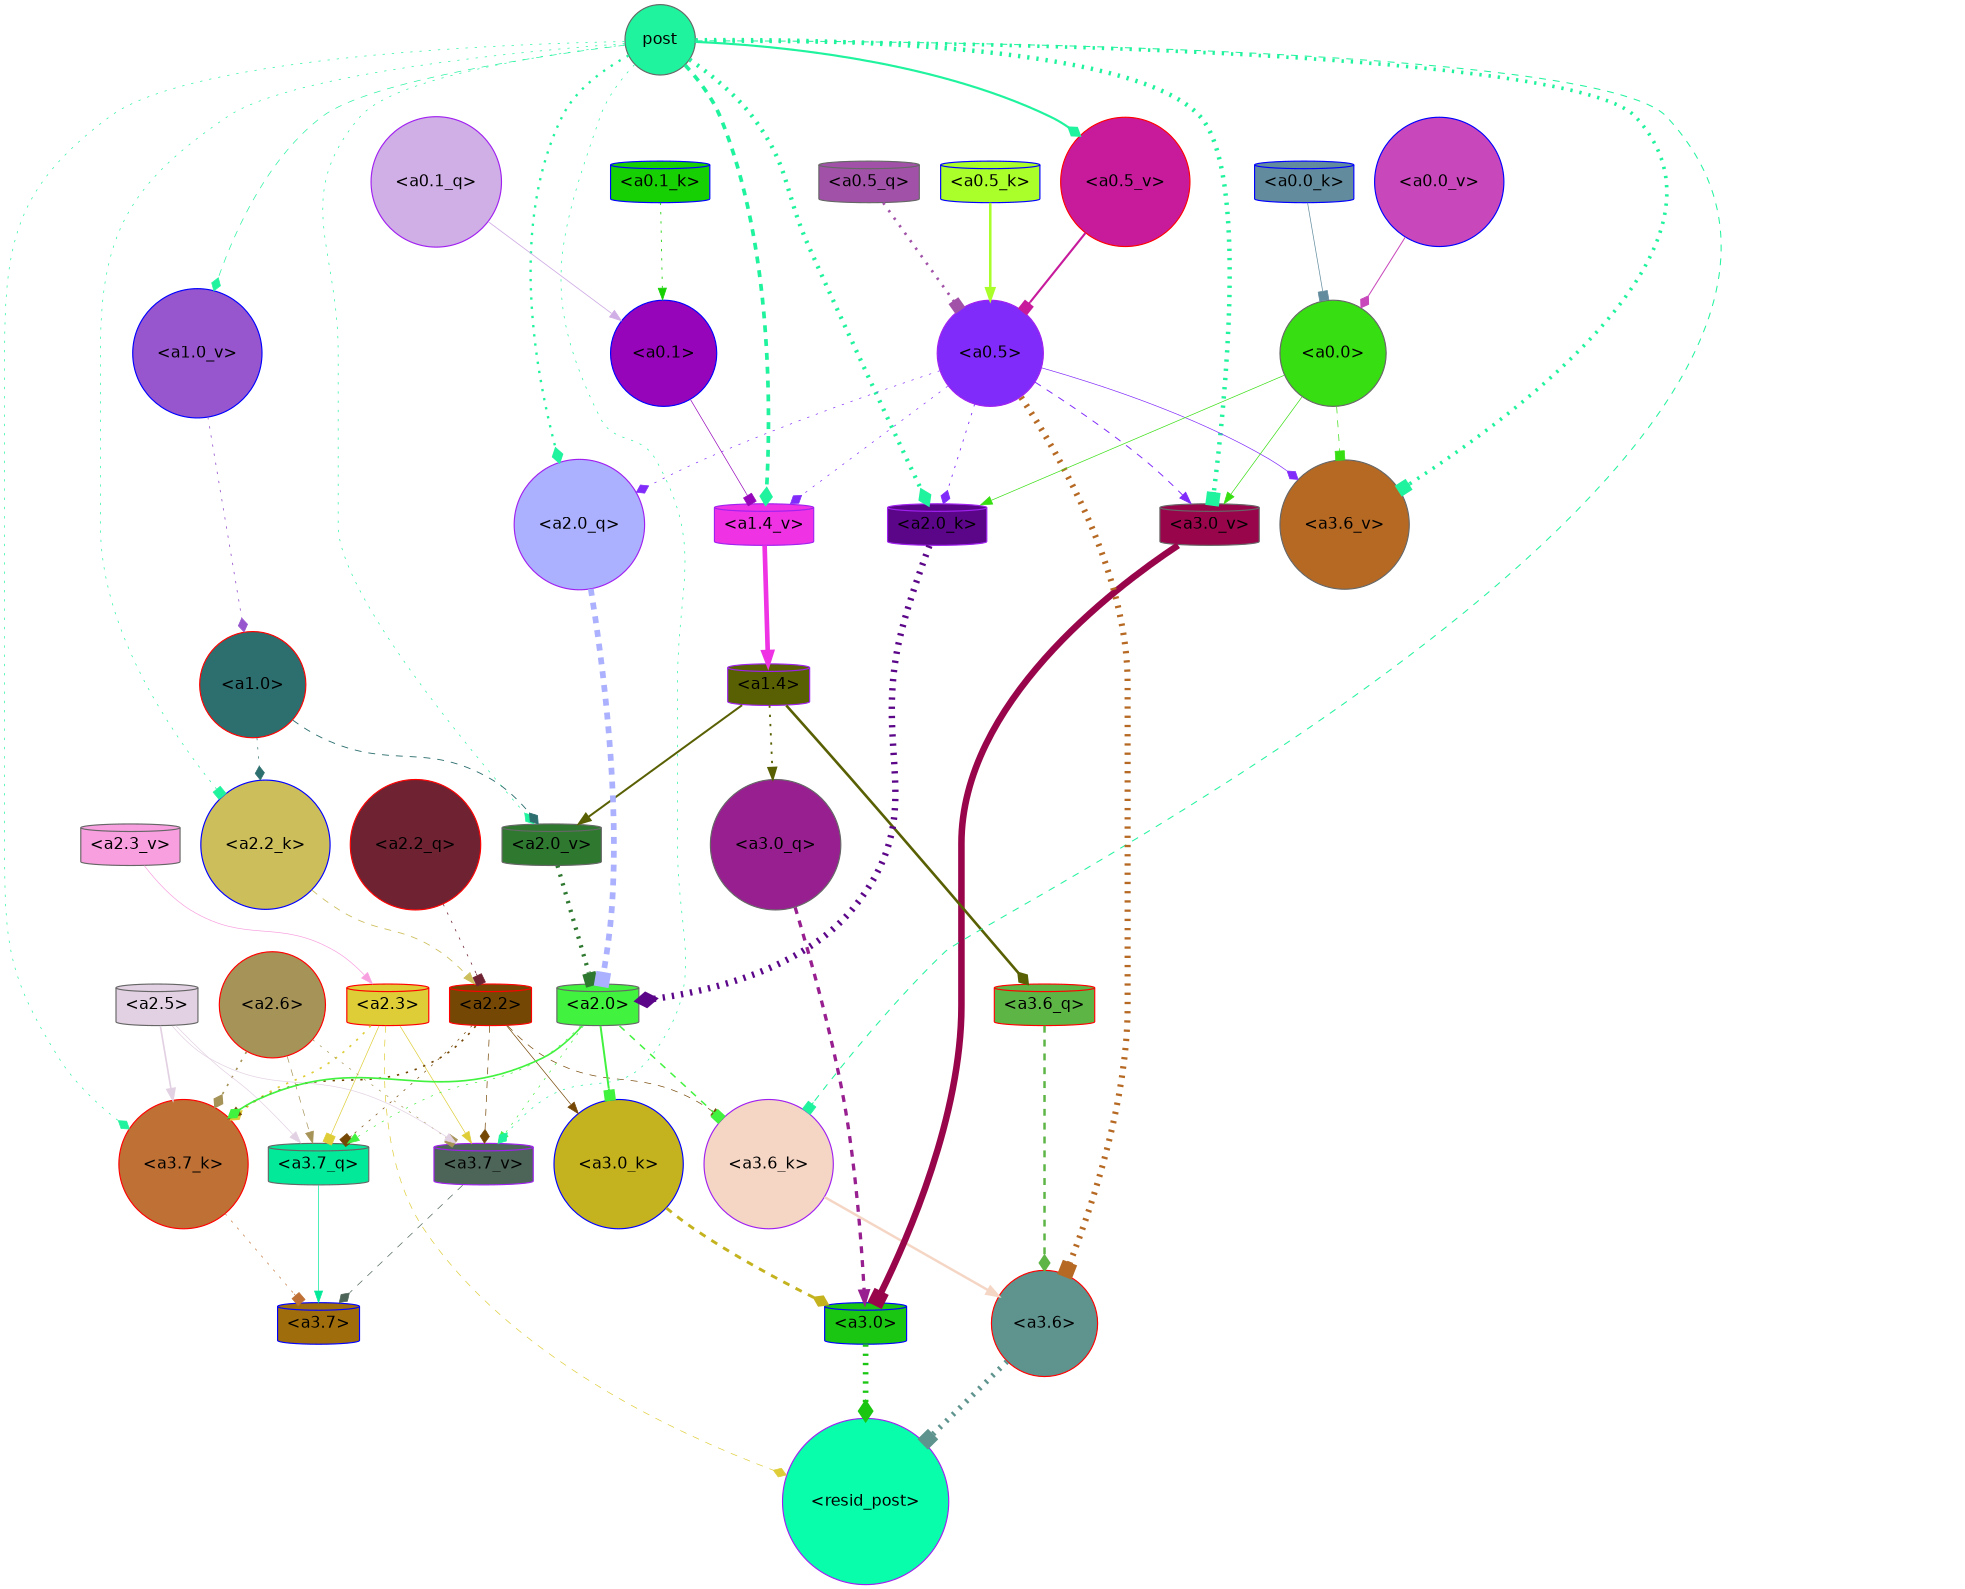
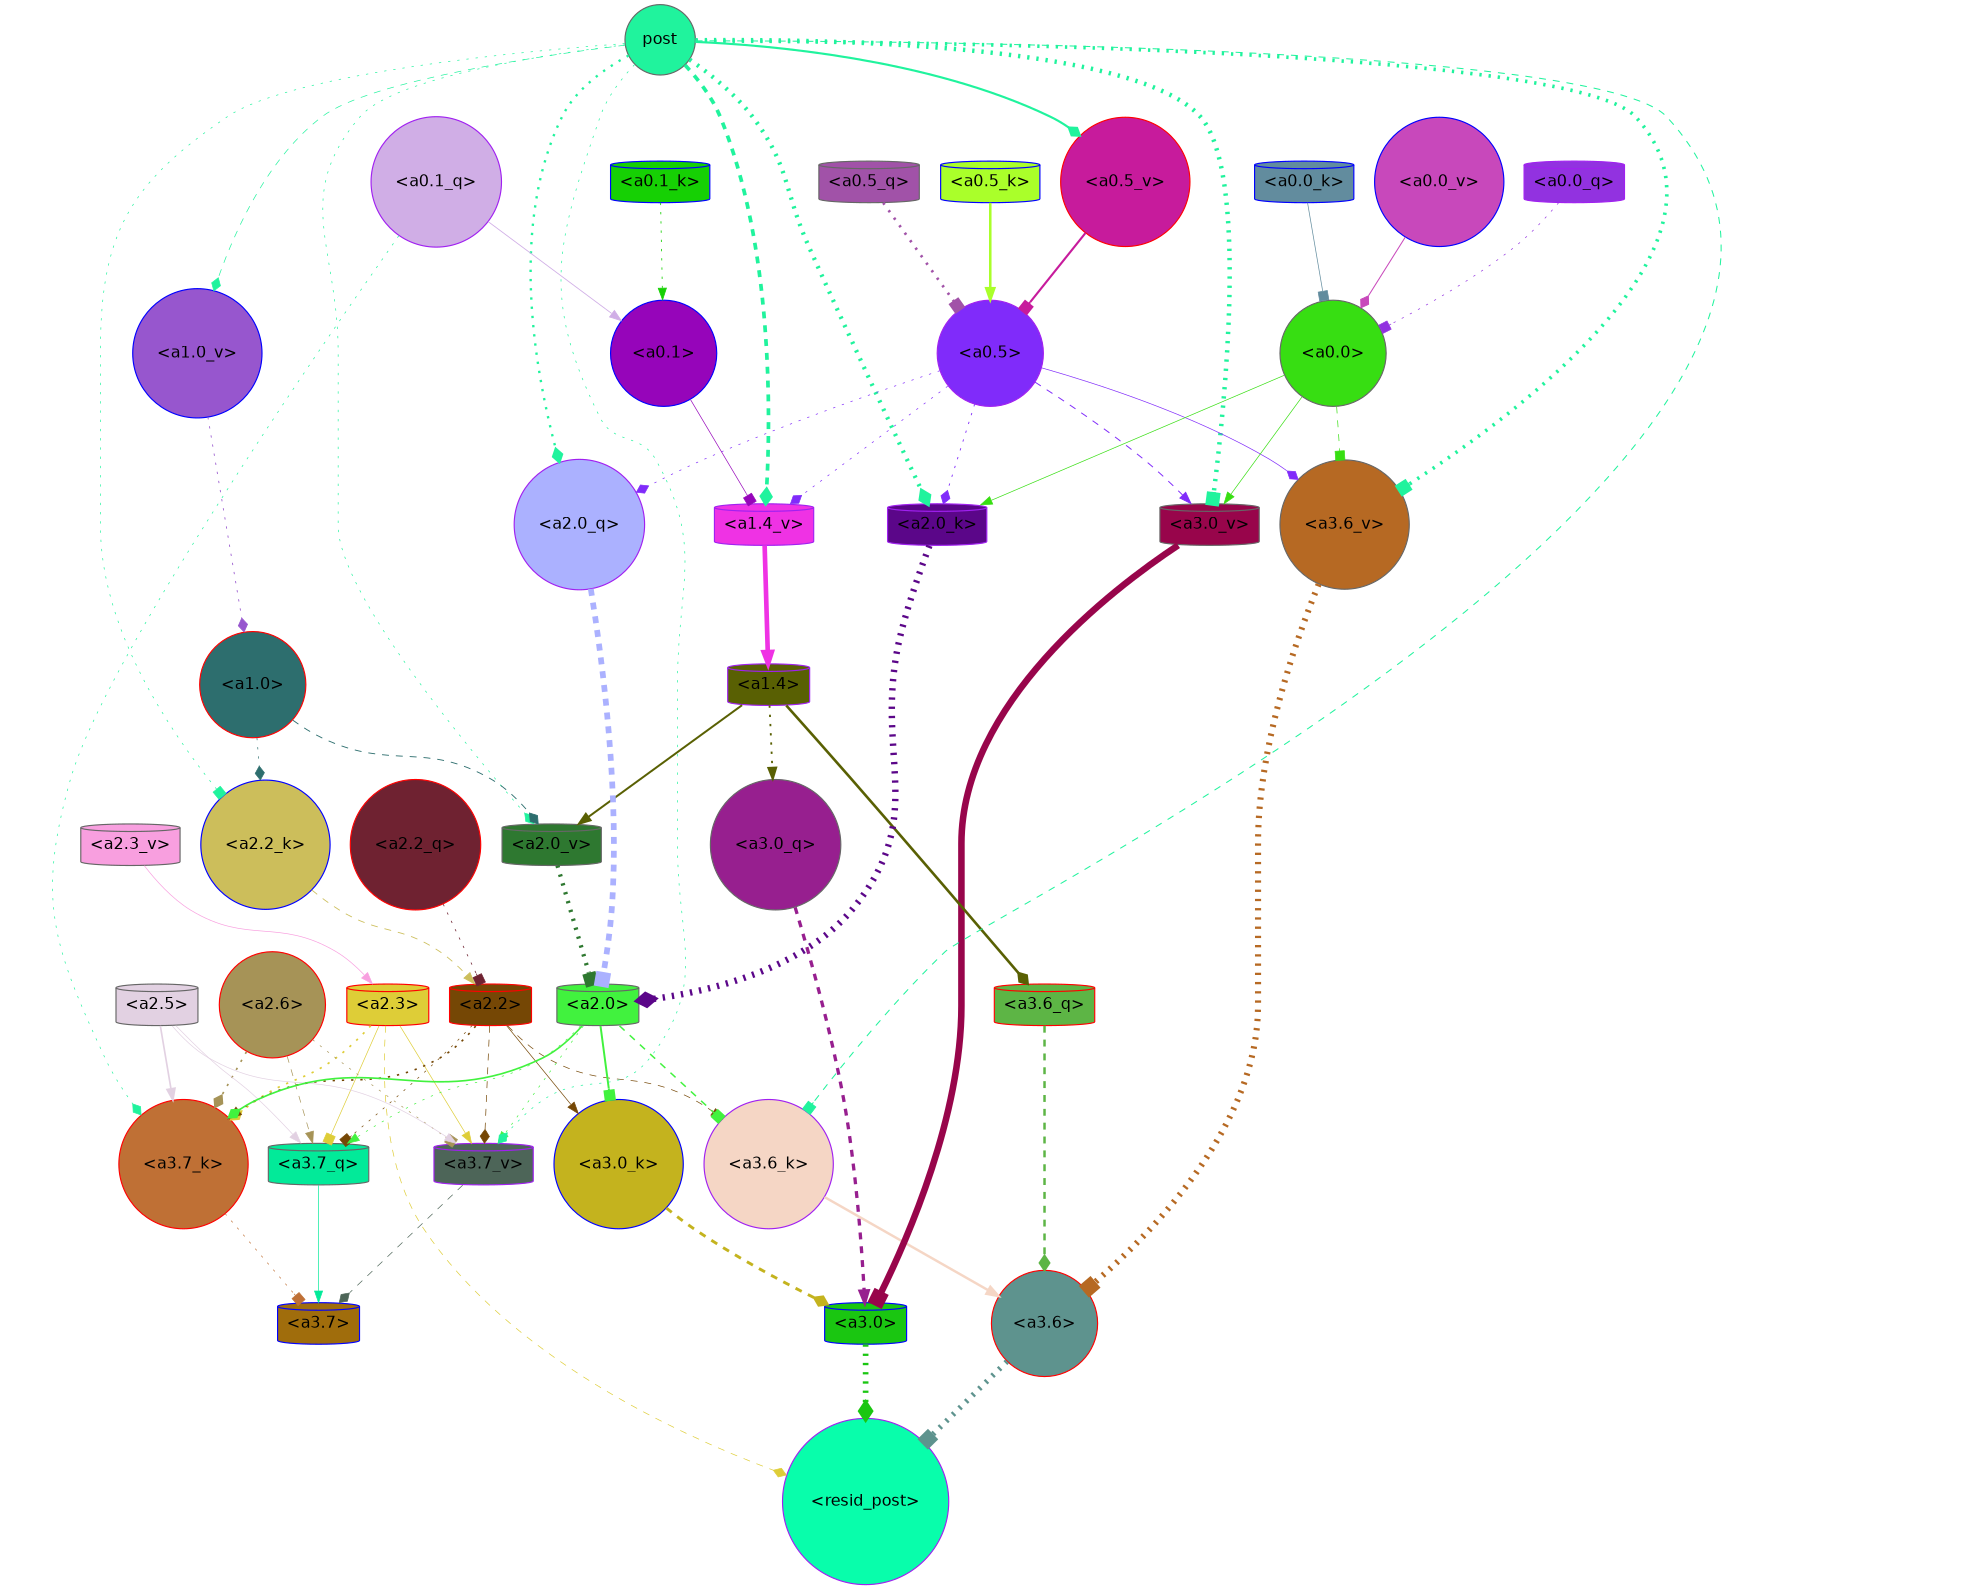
none -> (1574, 182)
(5, 356) -> (145, 626)
(1128, 823) -> (1258, 956)
